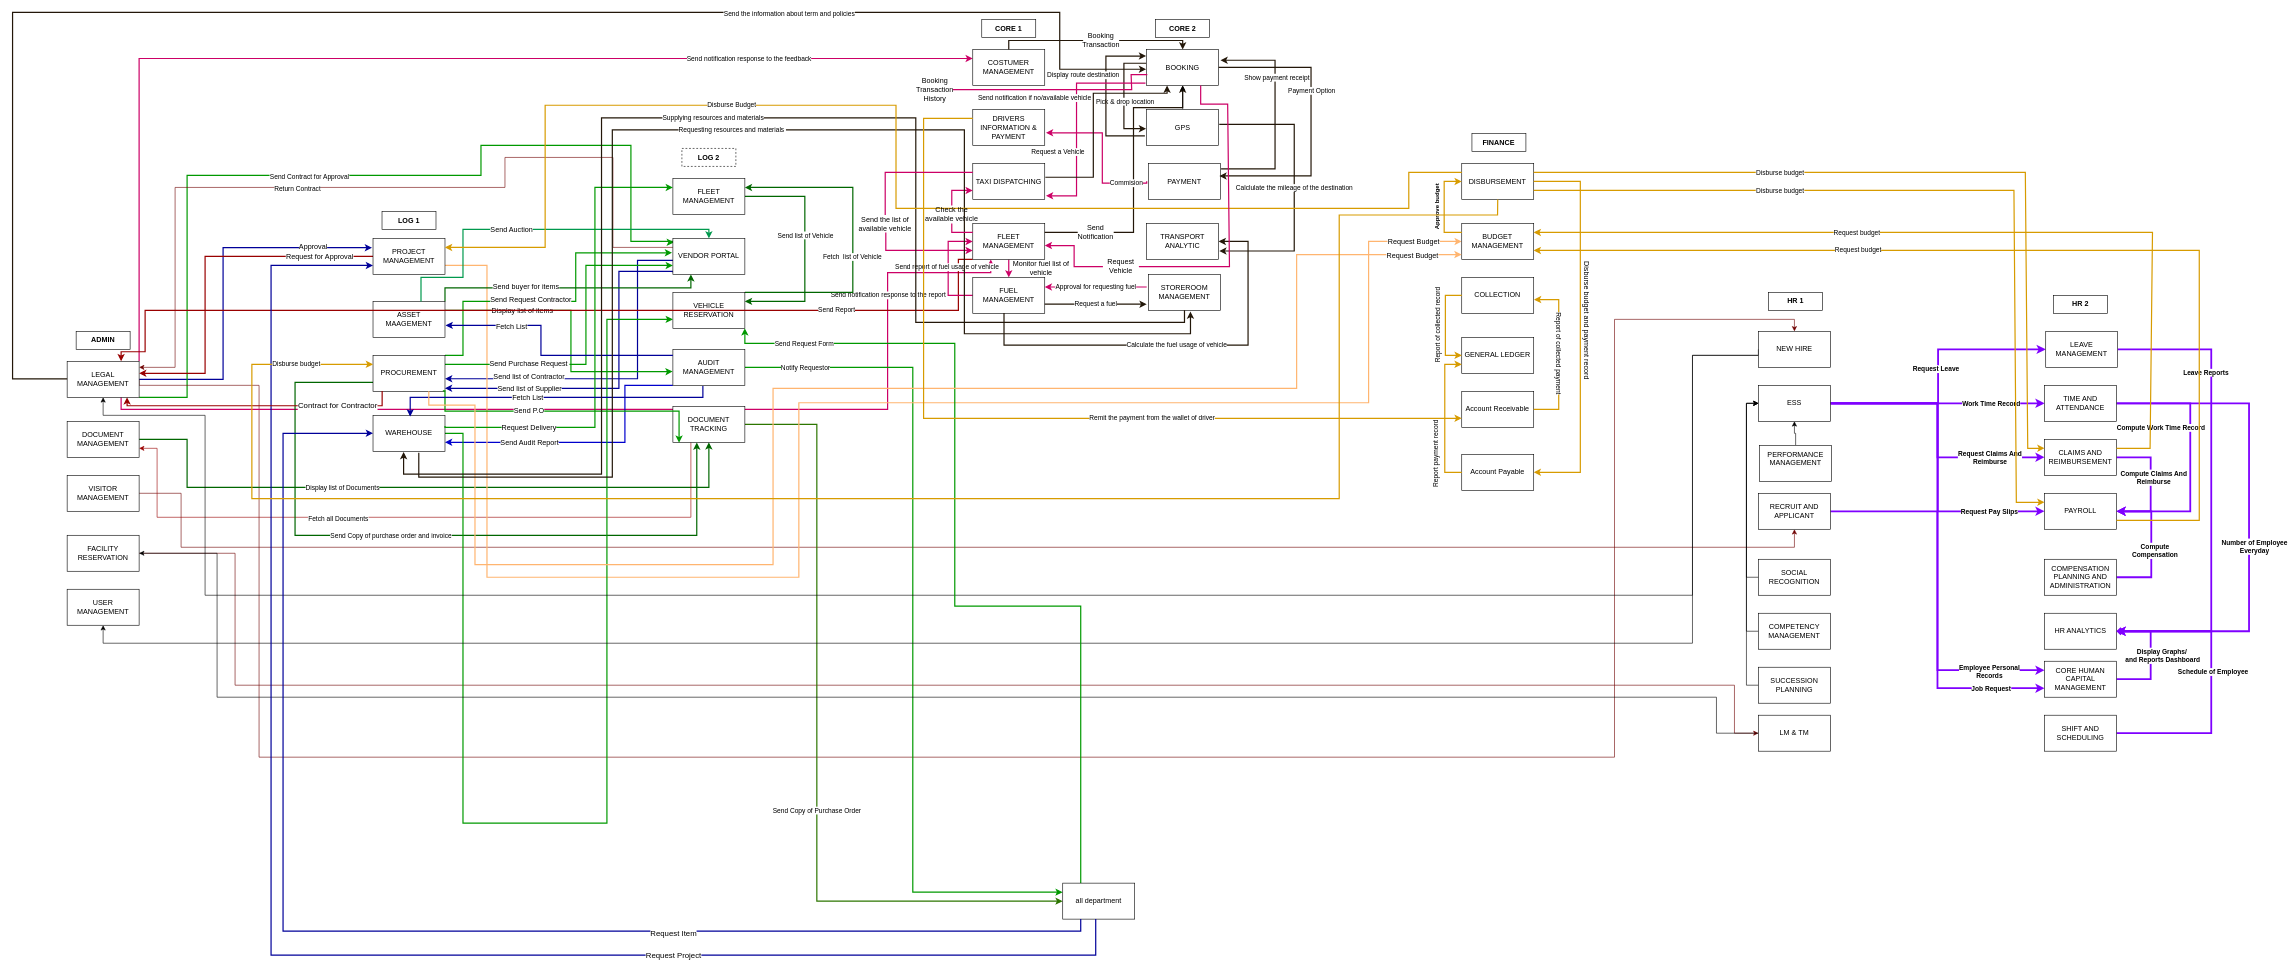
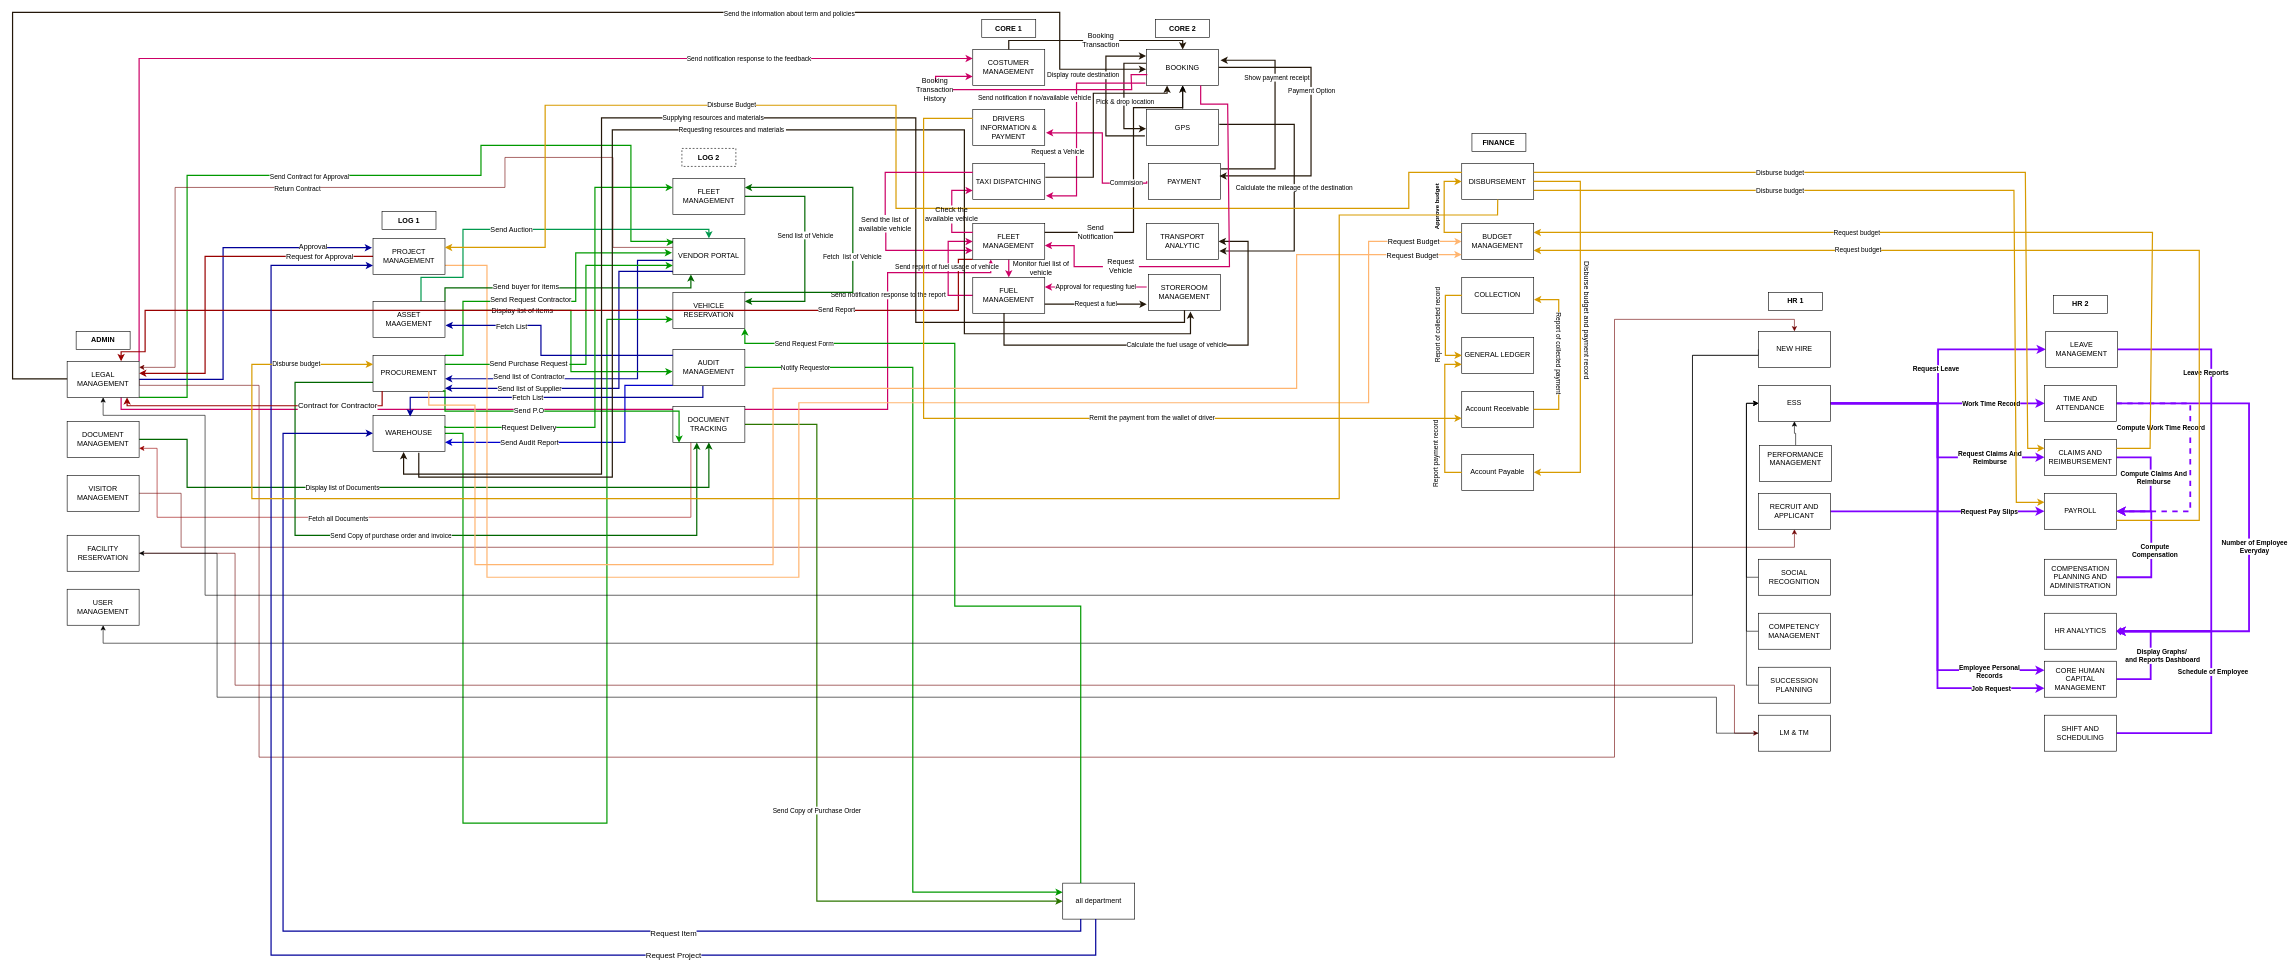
none -> (951, 77)
(2191, 476) -> (2191, 476)
